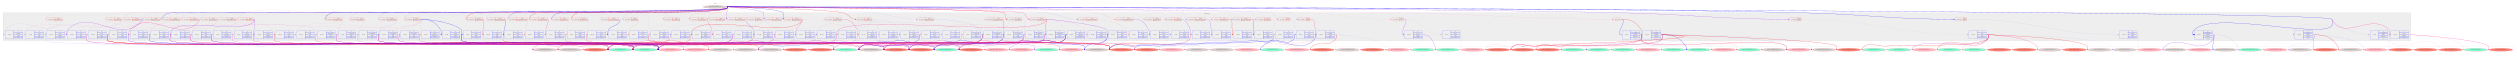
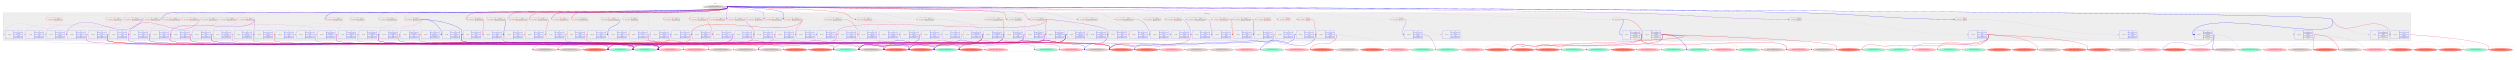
(1021, 50) -> none
(1623, 50) -> (1623, 50)
(2100, 50) -> (2100, 50)
(2175, 50) -> (2175, 50)
